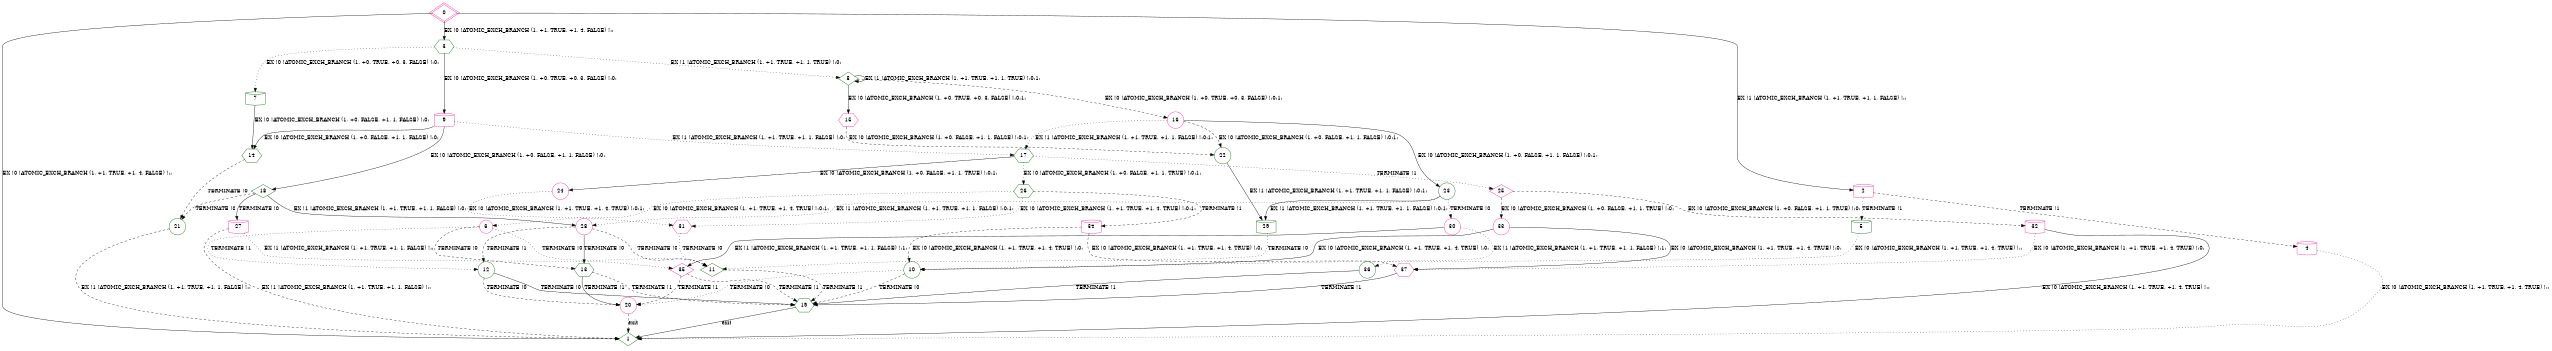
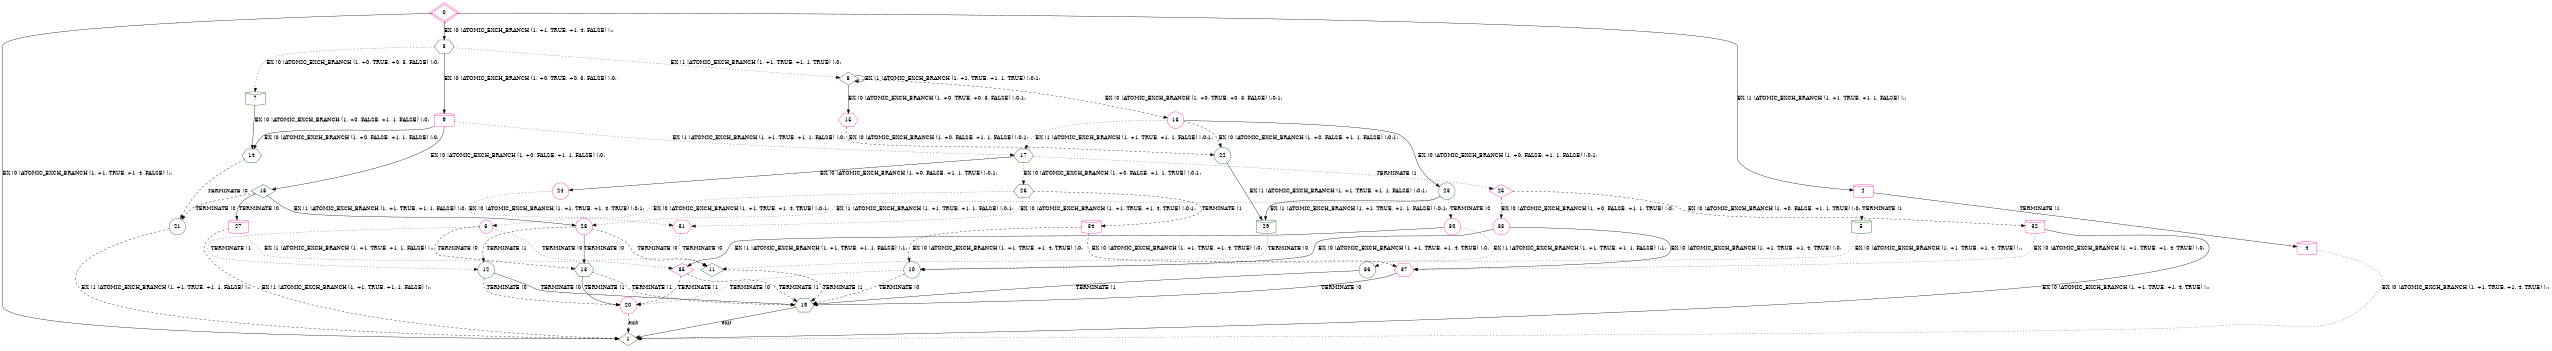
(2083, 219) -> (2083, 219)
(1342, 288) -> (1342, 288)
